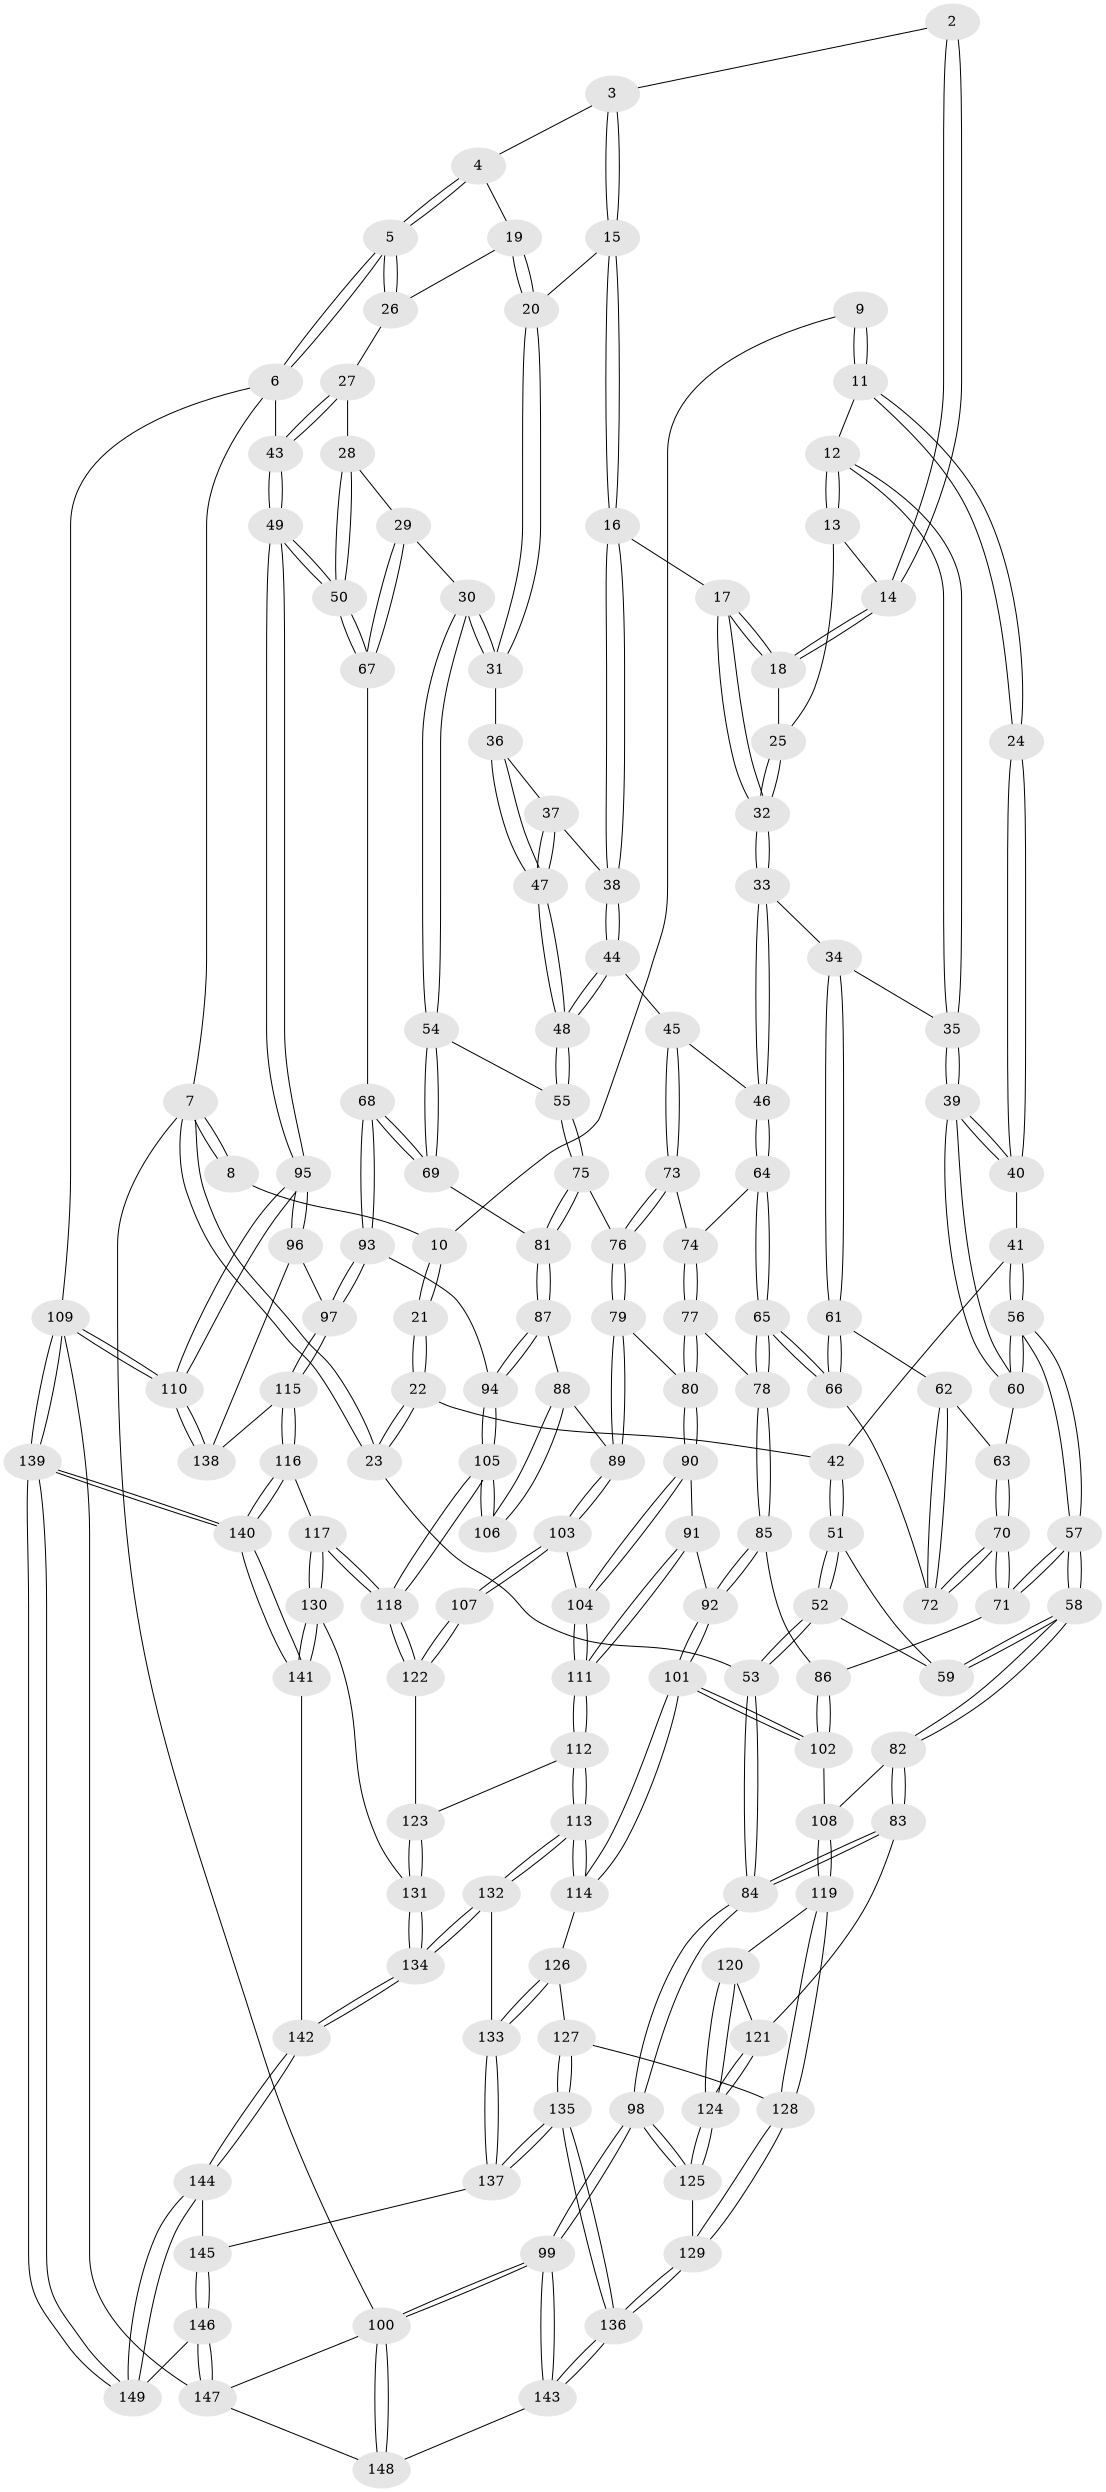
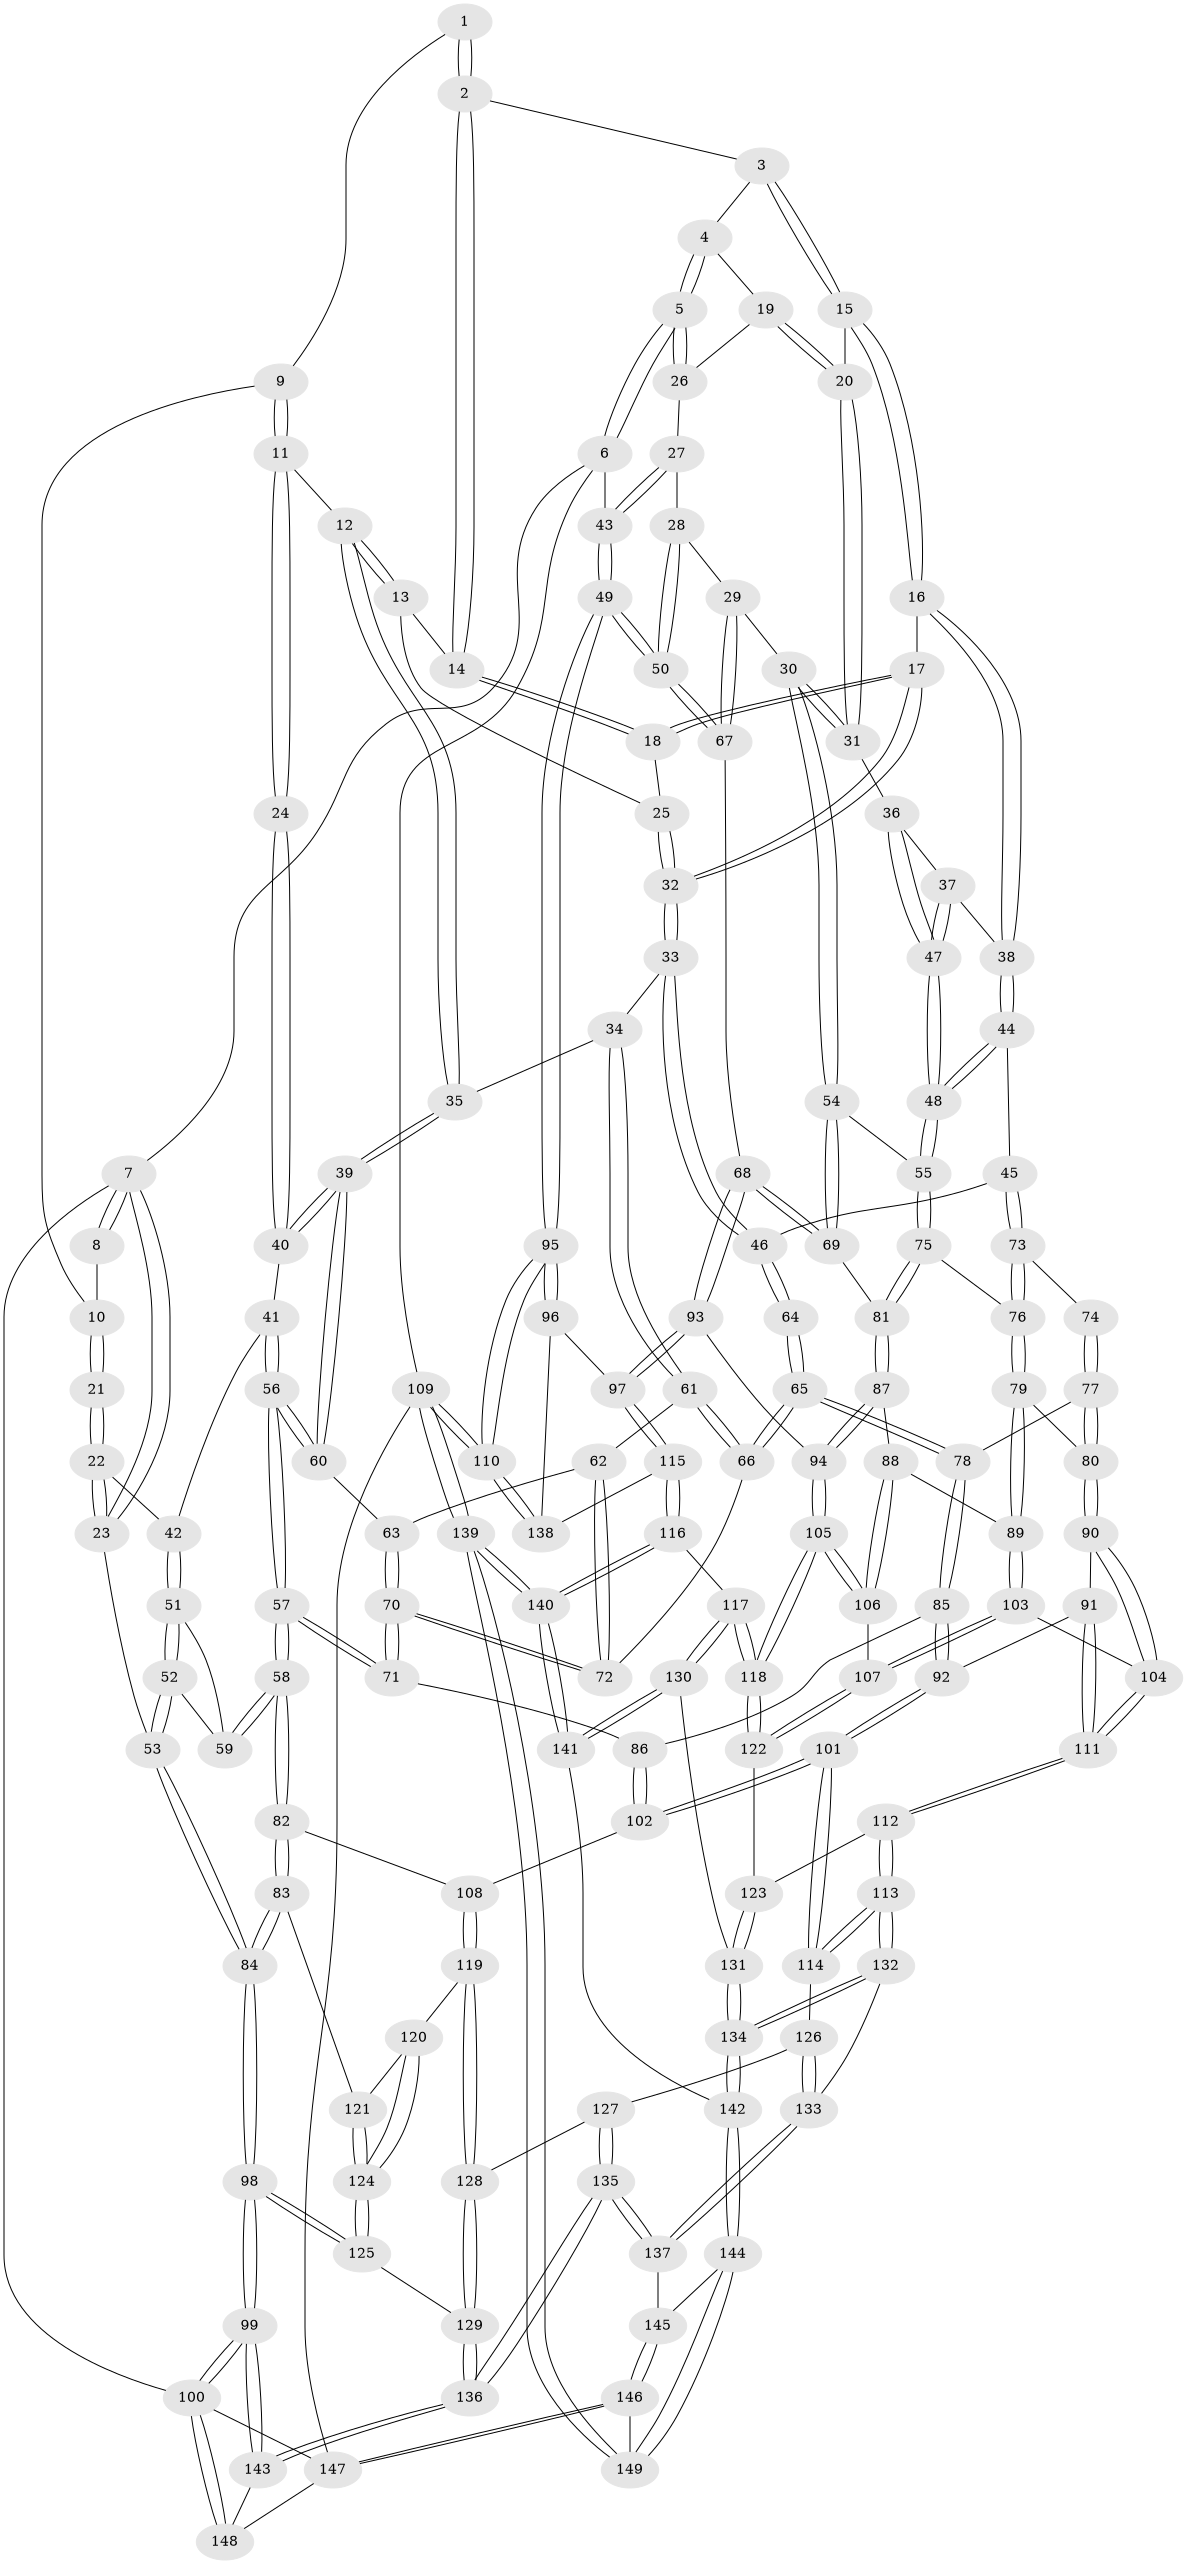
none -> (465, 22)
(727, 1210) -> none
none -> (868, 1635)
